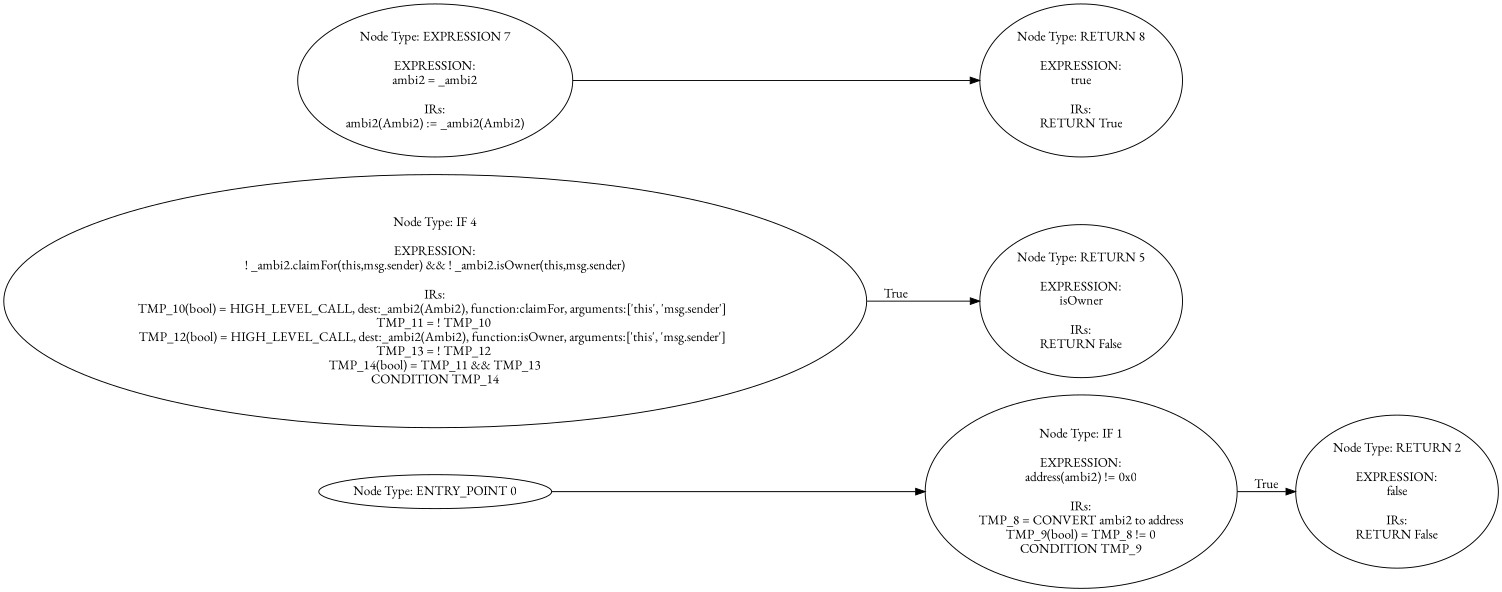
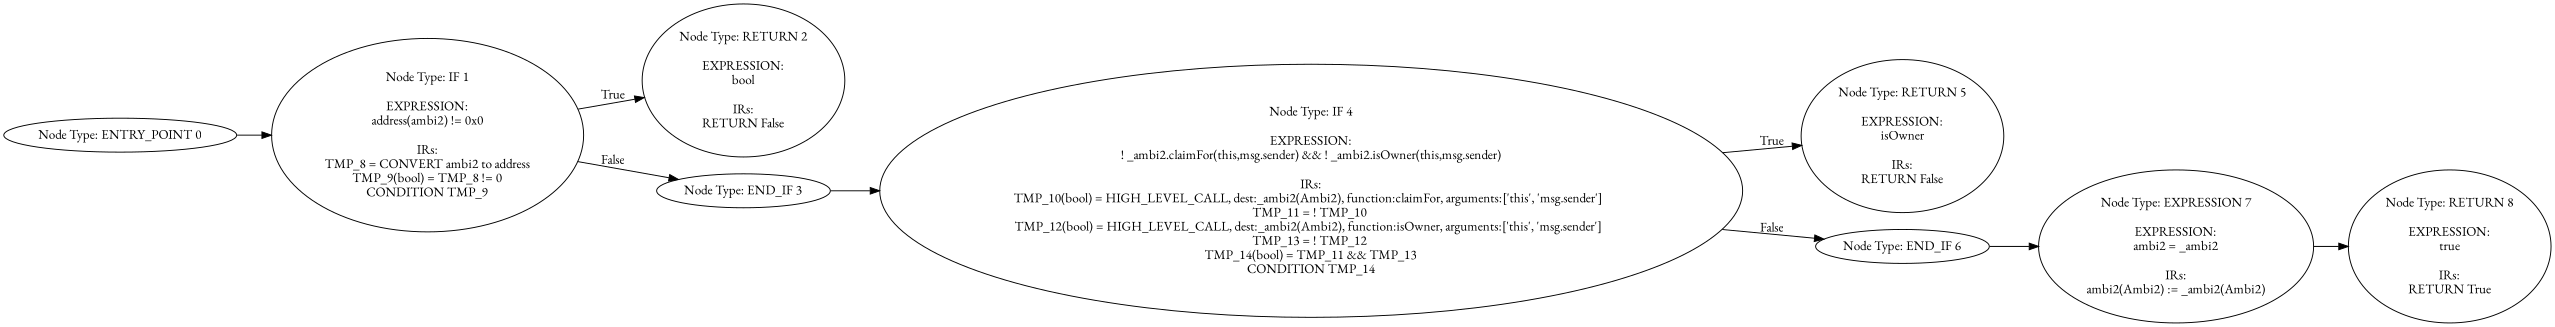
none -> (743, 191)
none -> (1902, 246)
(1397, 492) -> (743, 80)
